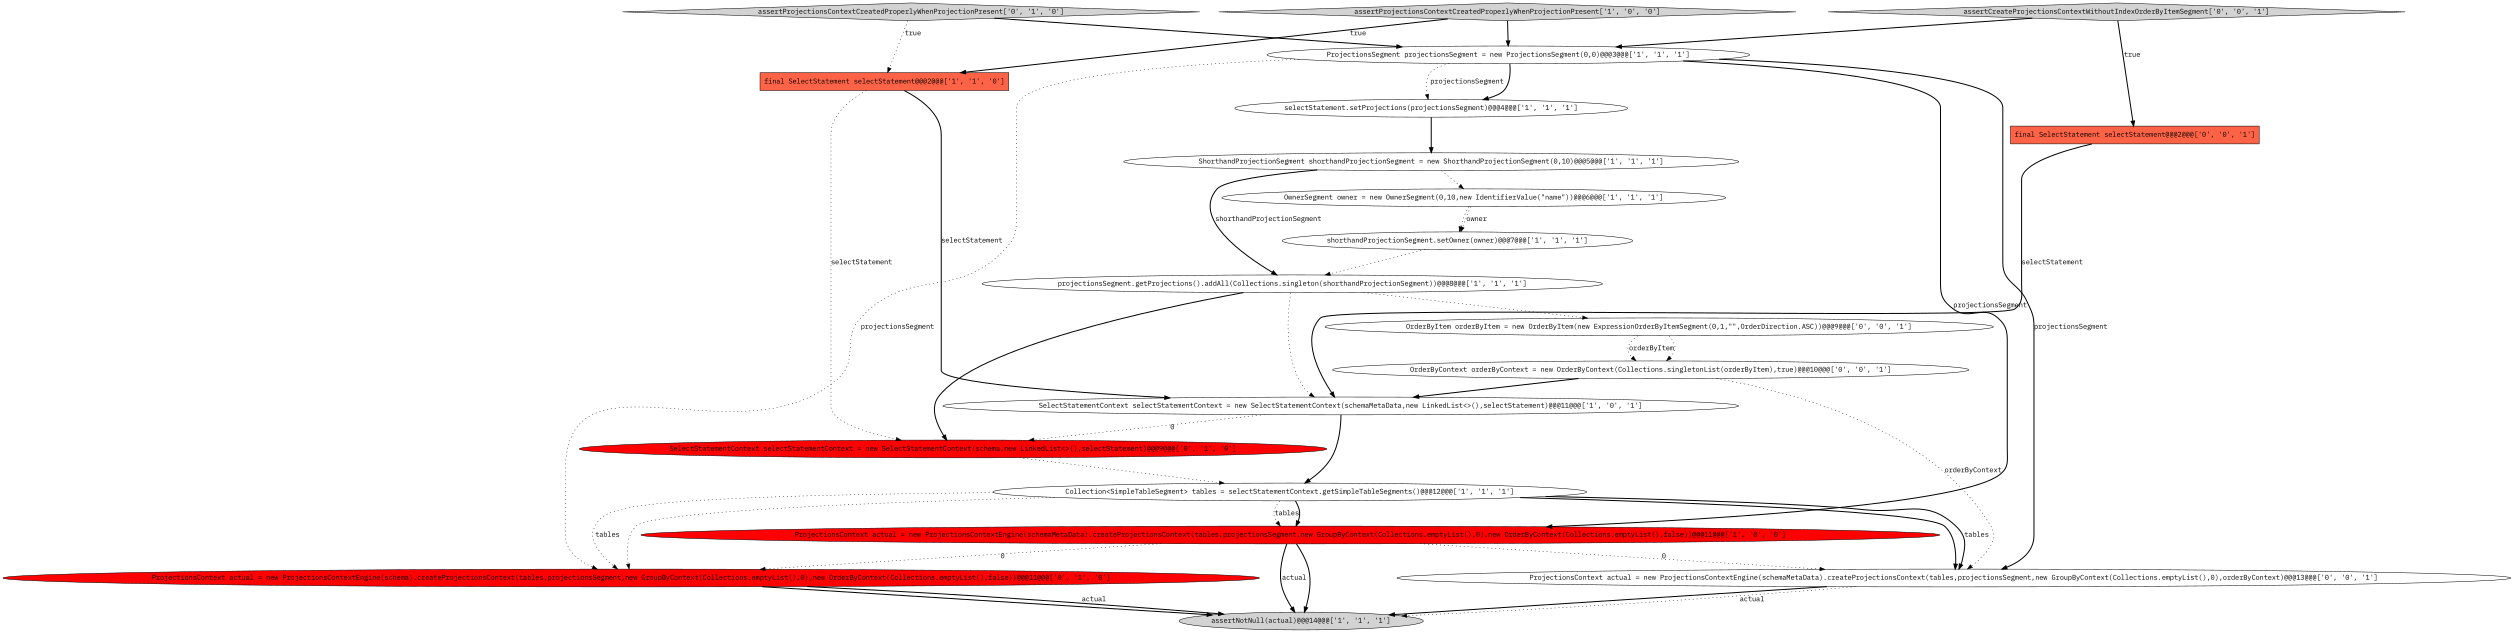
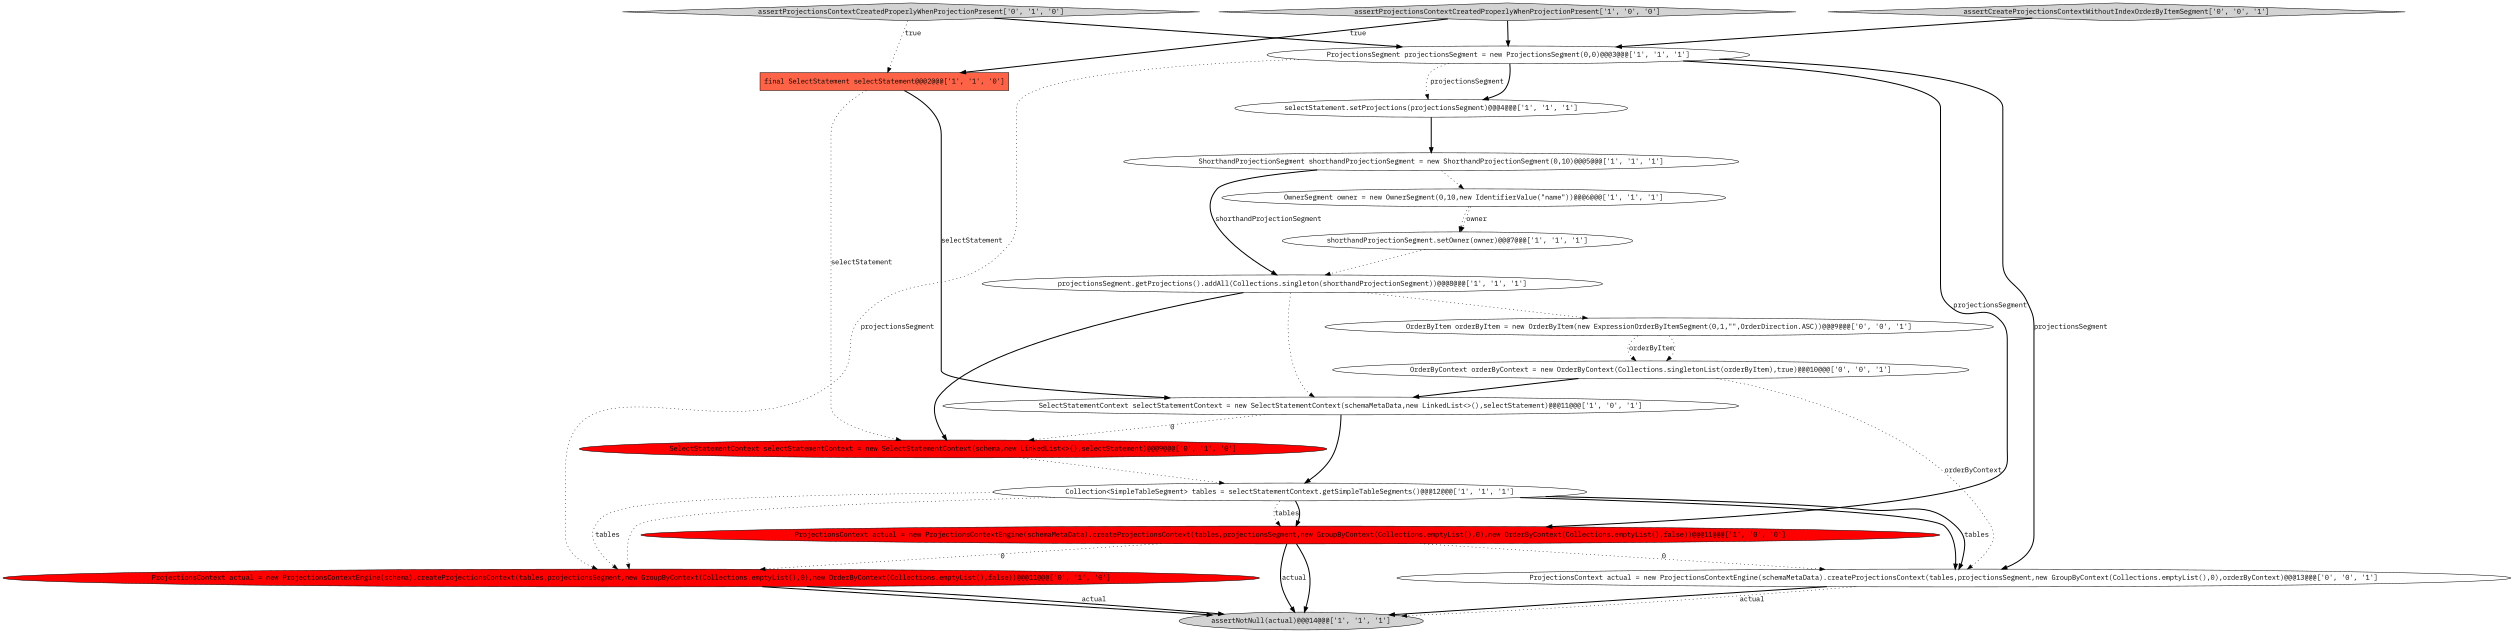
(2135, 135) -> none
